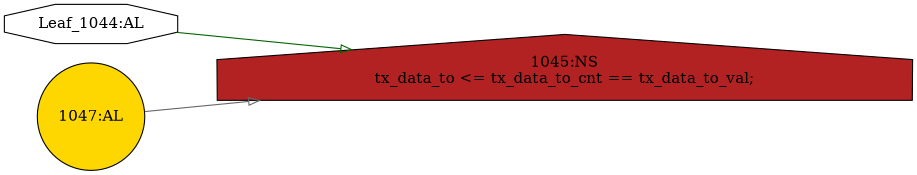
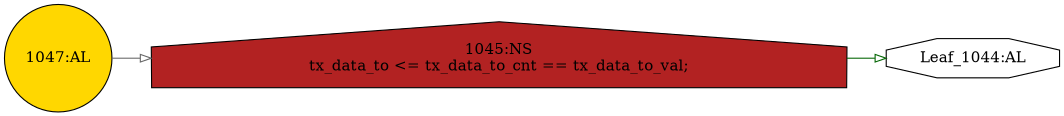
(259, 41) -> (861, 58)
